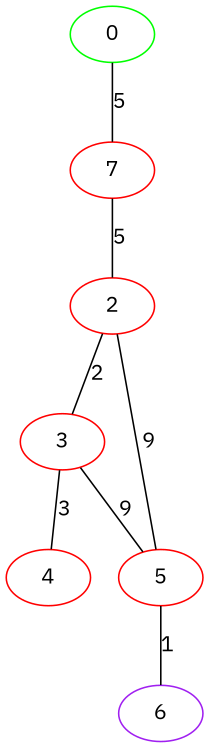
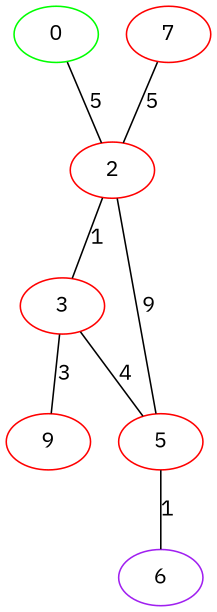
(112, 102) -> (84, 103)
(98, 374) -> (98, 238)
(126, 510) -> (126, 374)
(48, 578) -> (48, 442)
